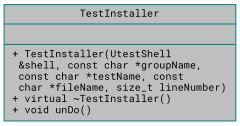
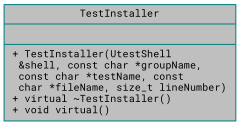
(53, 110) -> (62, 110)
